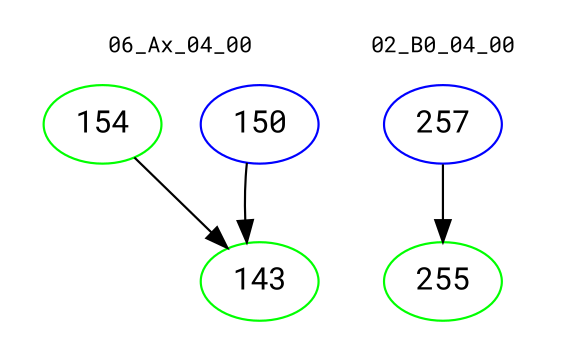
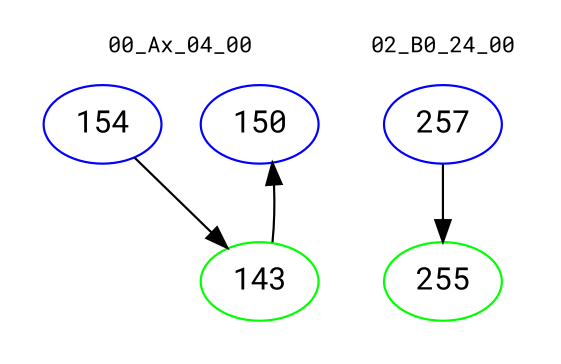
(181, 47) -> (181, 47)
(444, 47) -> (444, 47)
(103, 124) -> (103, 124)
(245, 192) -> (274, 214)
